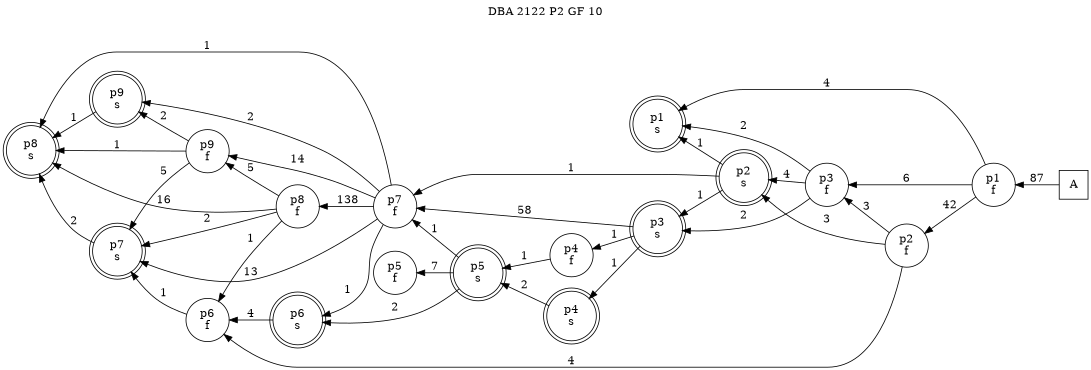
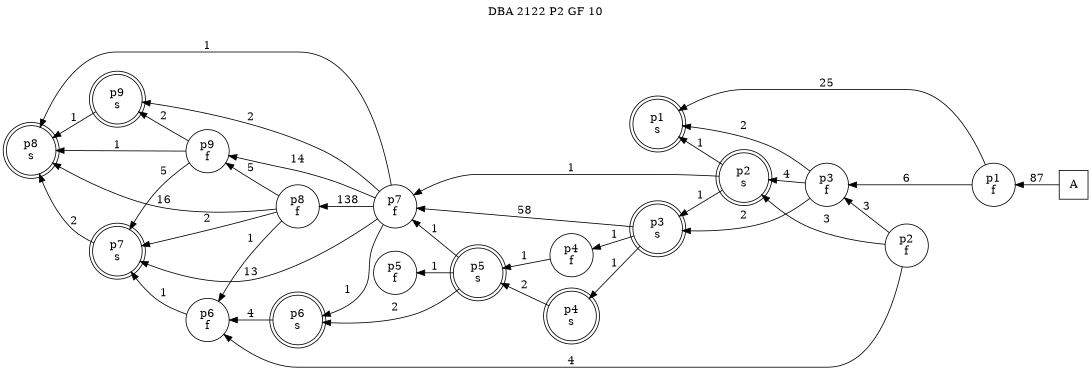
(827, 84) -> (827, 84)
(954, 213) -> none
(435, 267) -> (435, 267)
